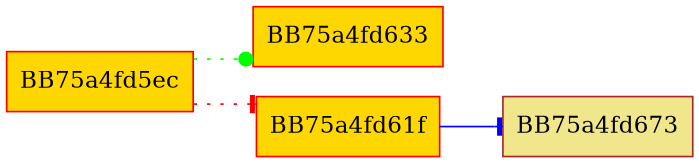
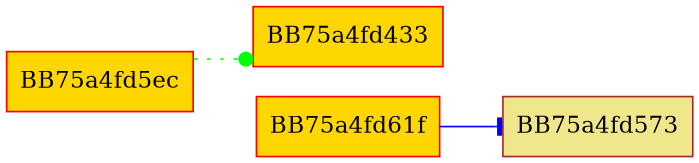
(348, 37) -> (348, 37)
(221, 104) -> none
(598, 127) -> (598, 127)
